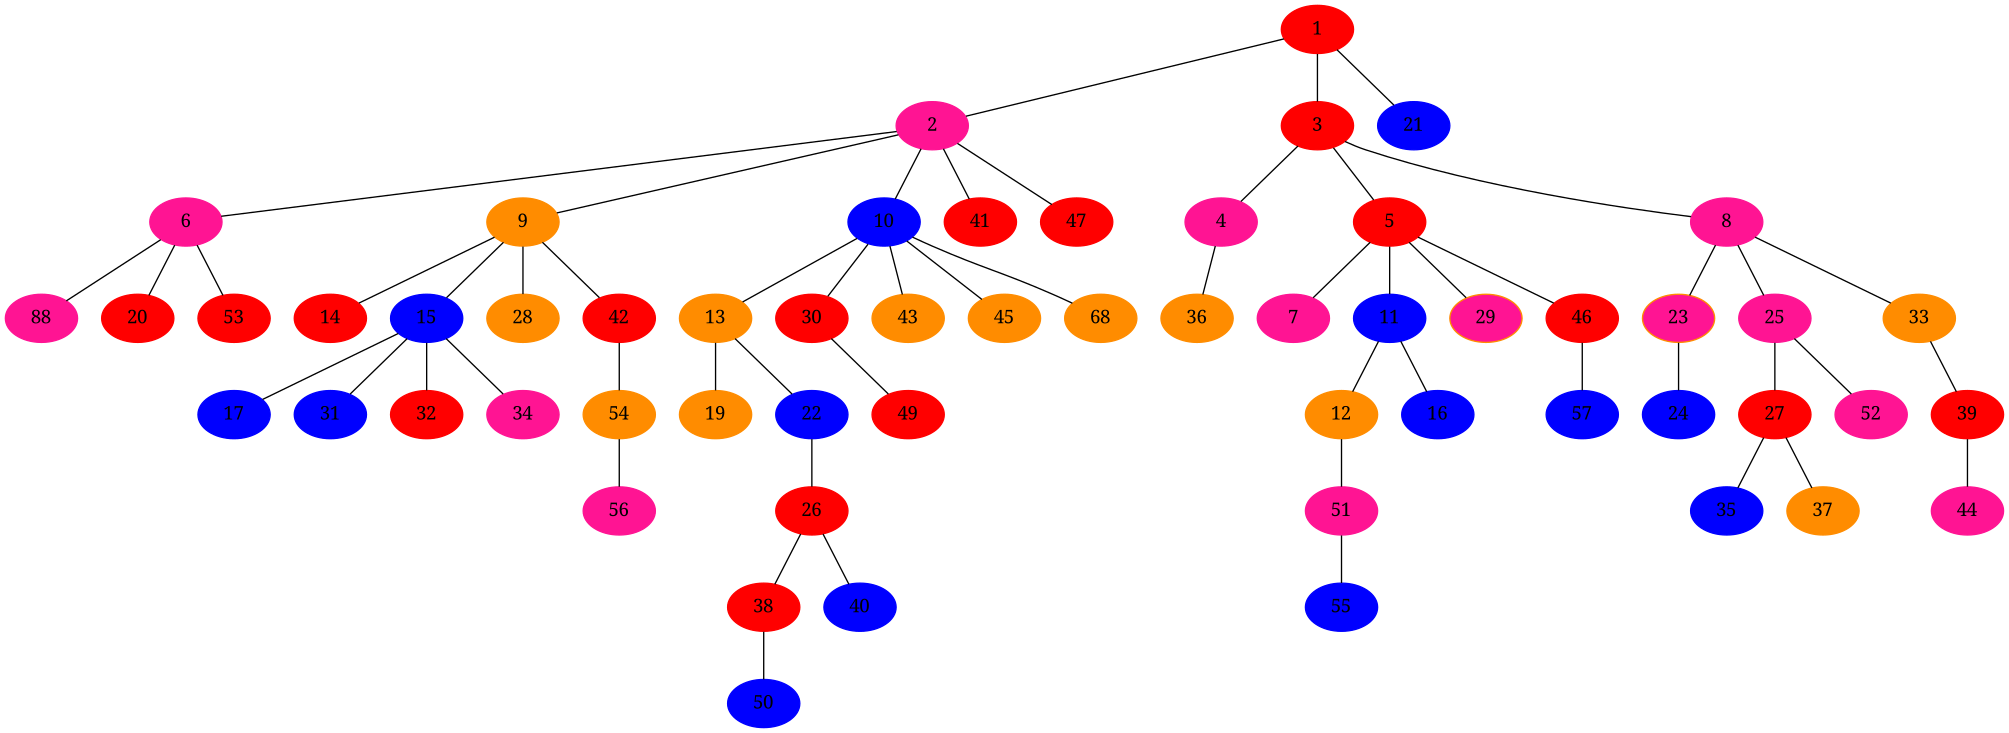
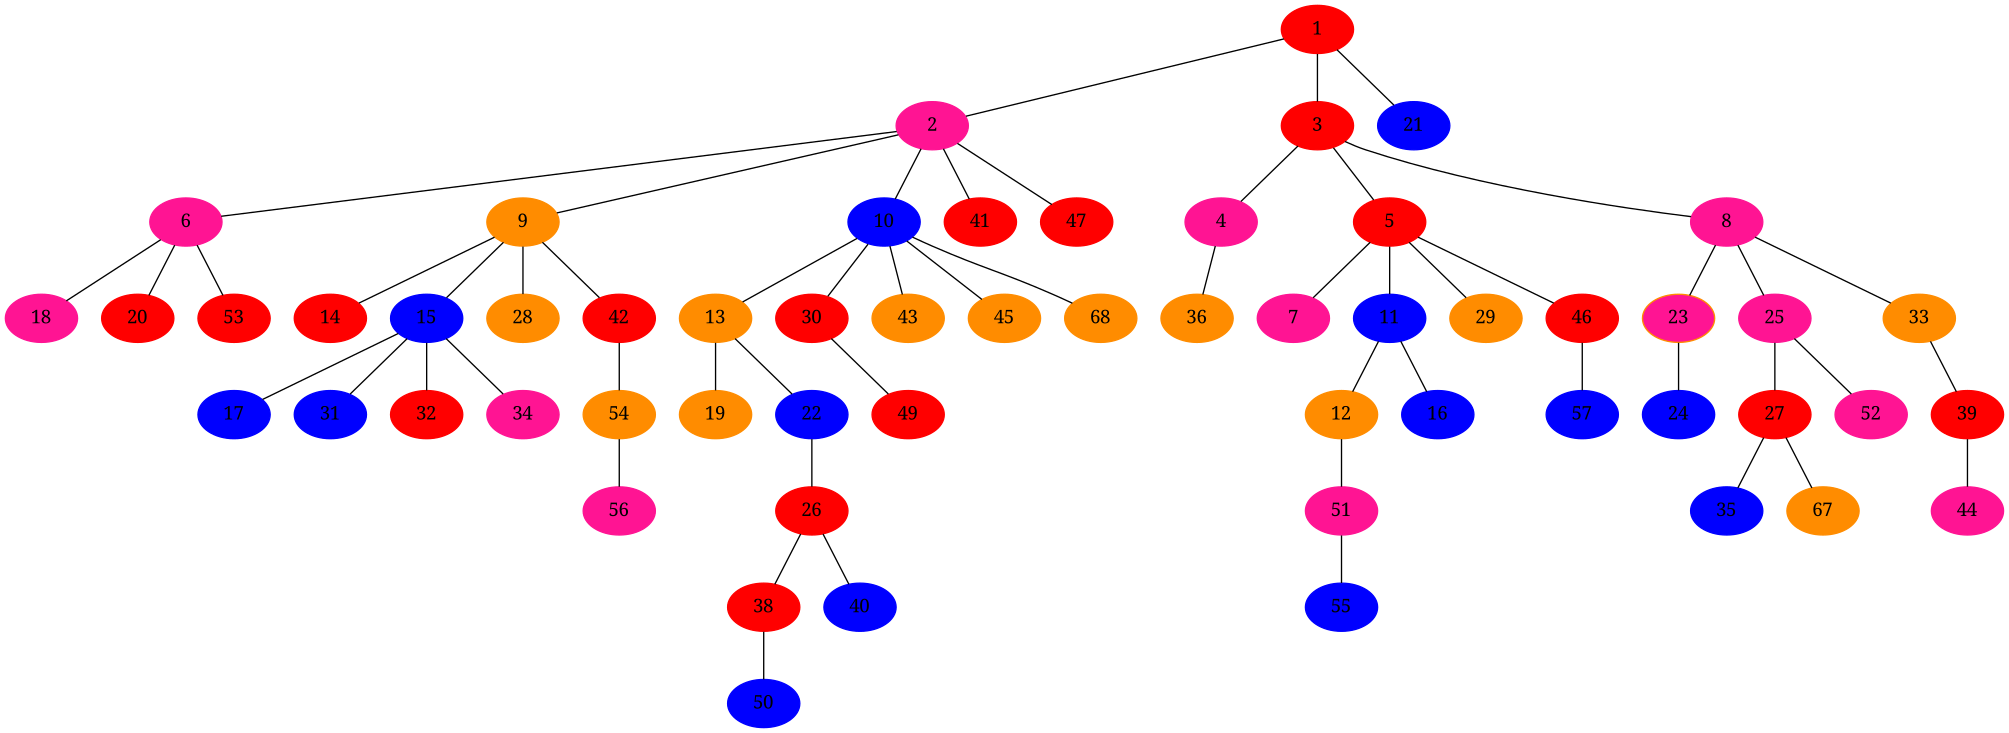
(41, 318) -> (41, 318)
(1486, 318) -> (1486, 318)
(1823, 511) -> (1823, 511)
